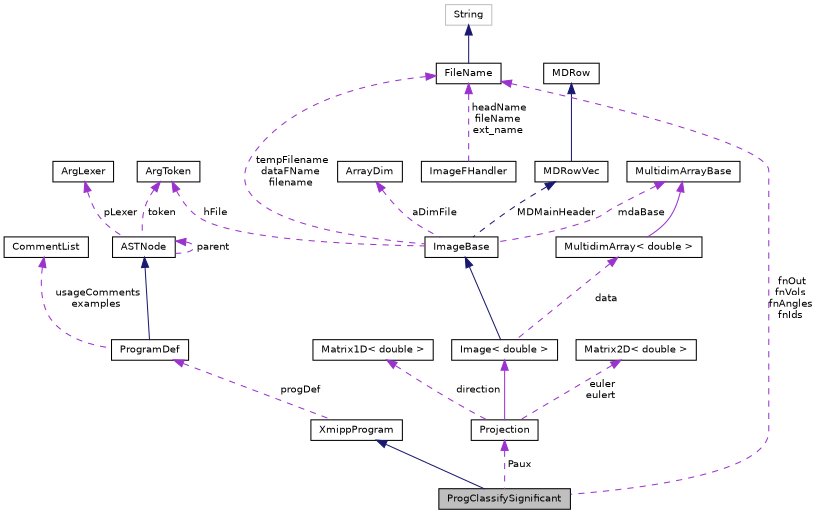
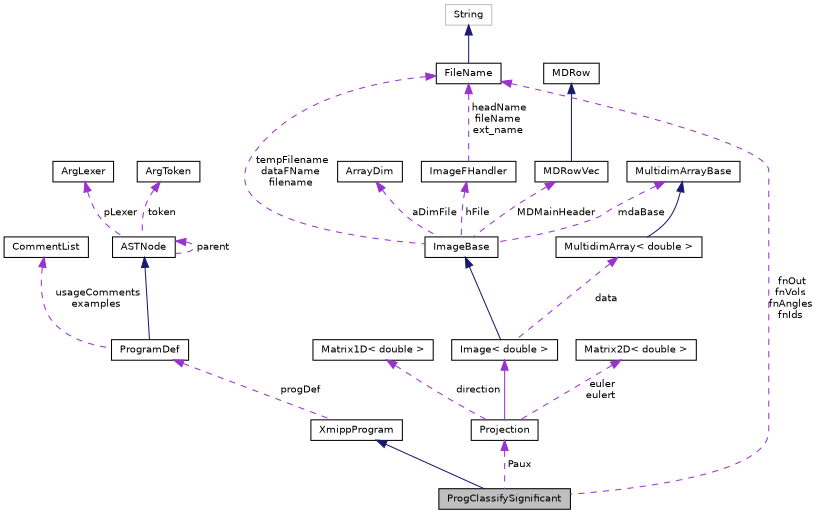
(509, 211) -> (509, 211)
(669, 218) -> (669, 218)
(293, 239) -> (462, 215)
